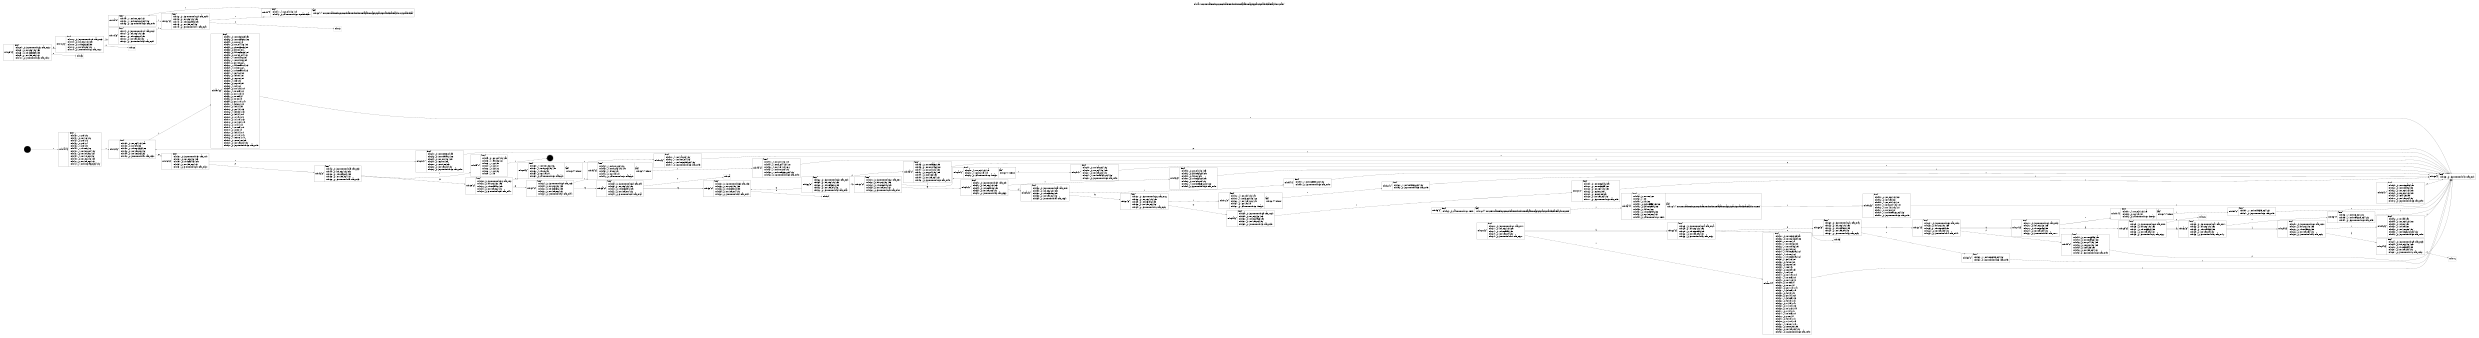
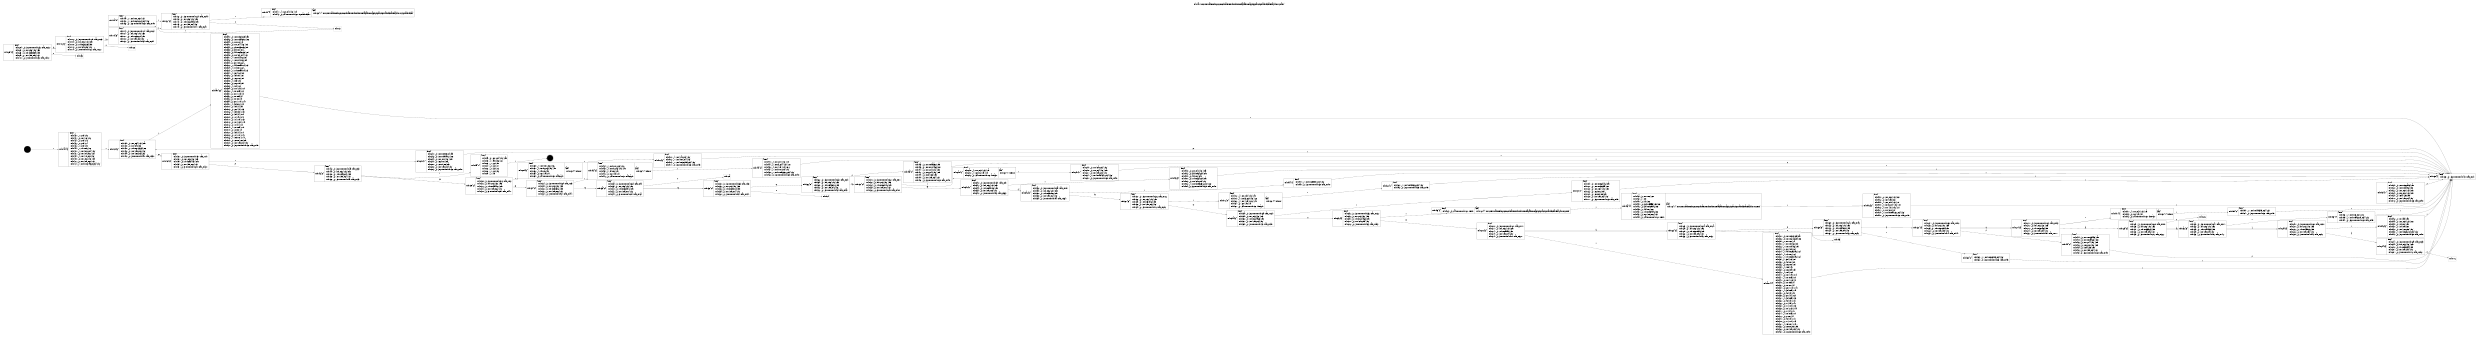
(213, 8) -> (244, 32)
(777, 190) -> (776, 186)
none -> (1357, 219)
